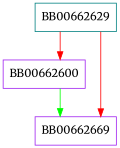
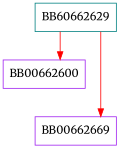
(76, 17) -> (76, 17)
(60, 99) -> none
